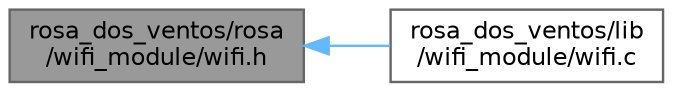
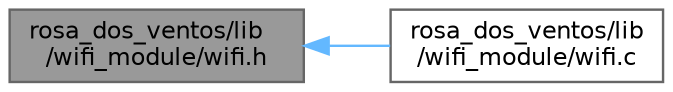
(157, 46) -> (157, 46)
